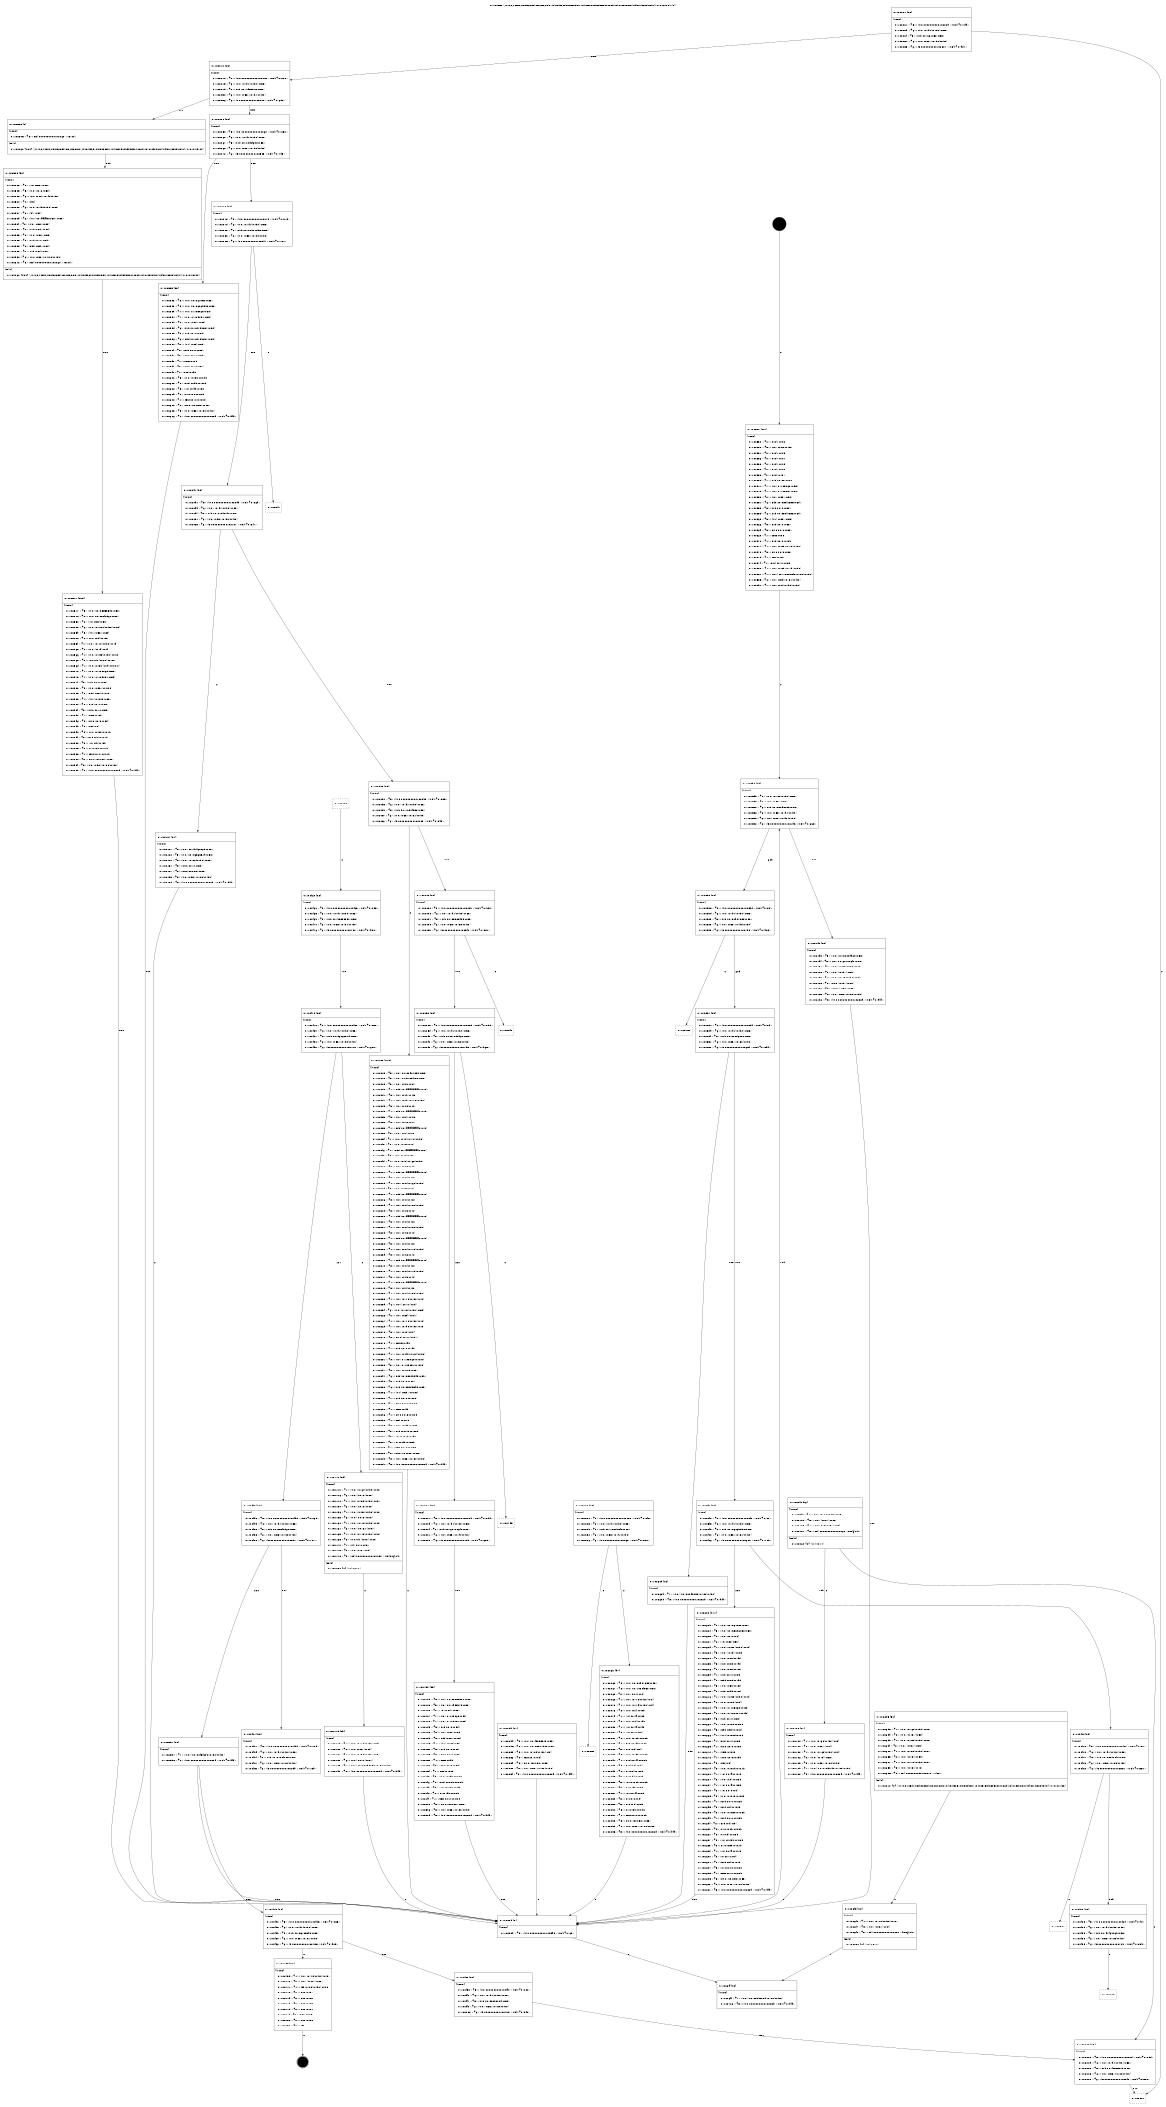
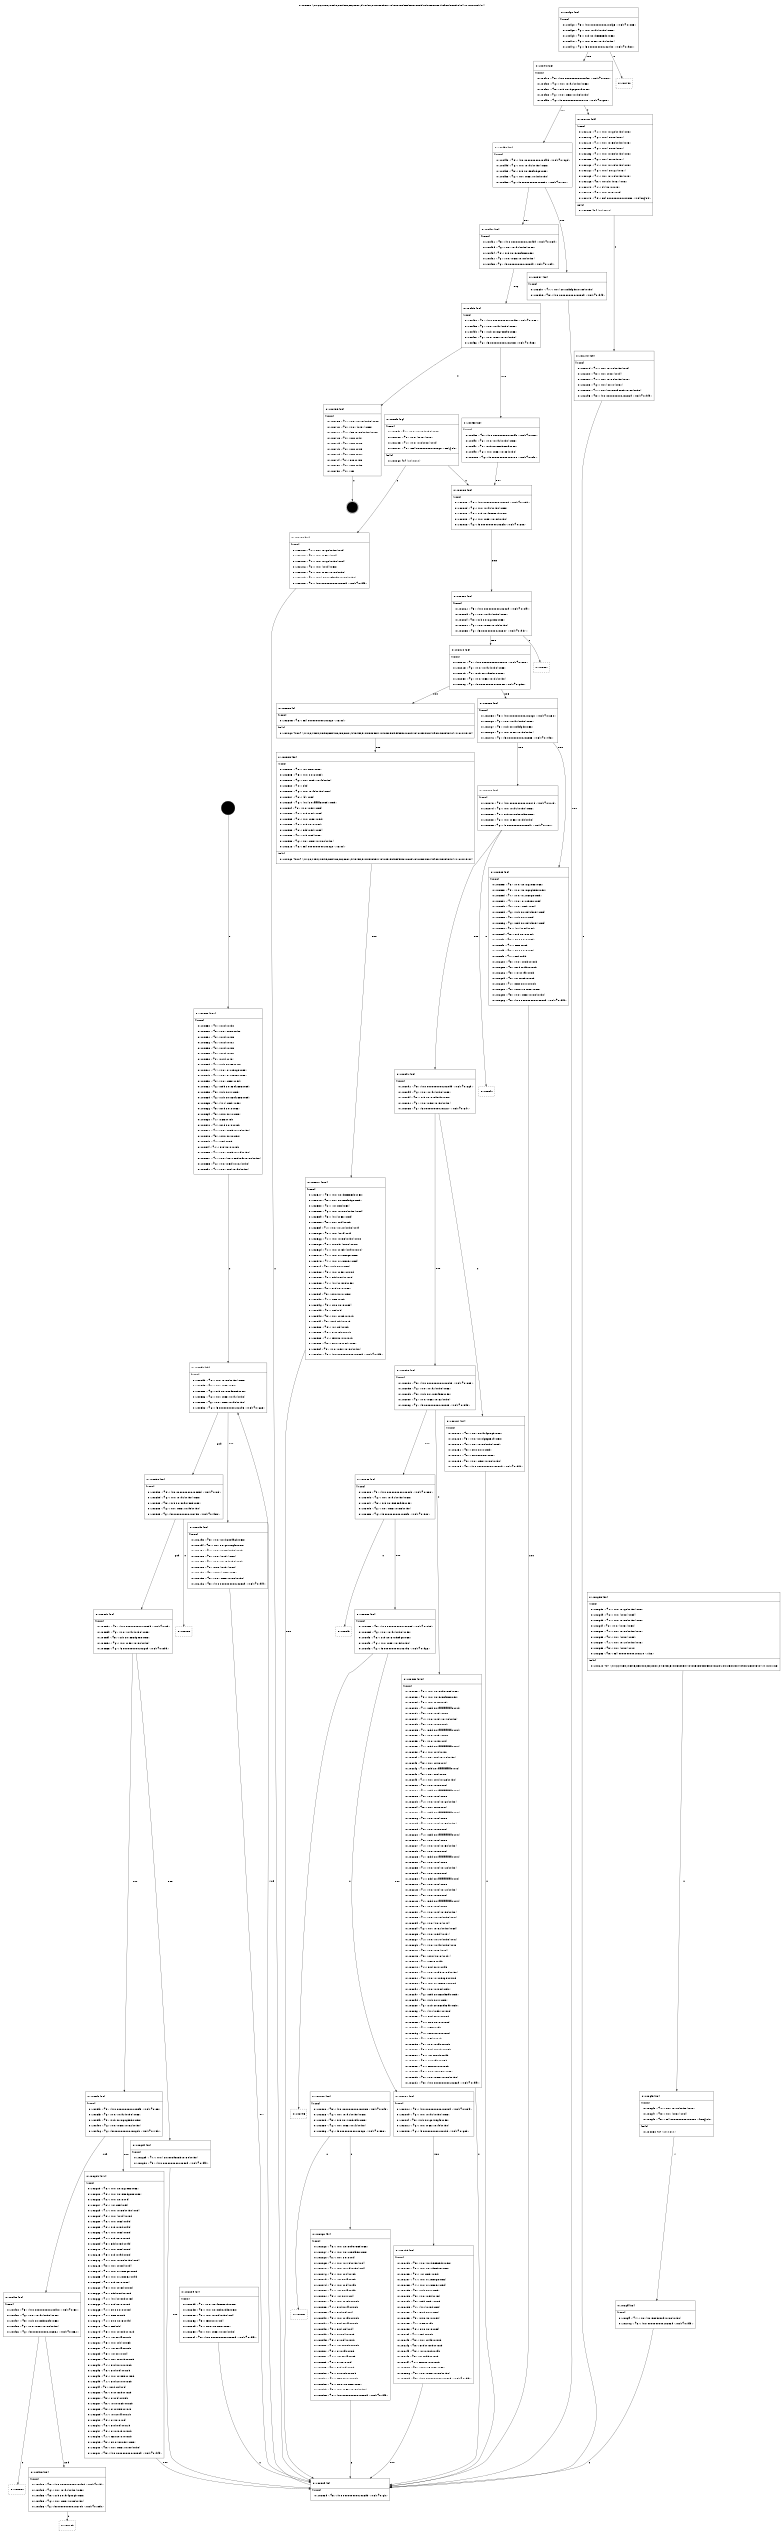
(341, 849) -> (616, 64)
(872, 1523) -> (262, 2114)
(214, 1846) -> (510, 285)
(644, 1960) -> (566, 2470)
(1131, 2088) -> (492, 560)
